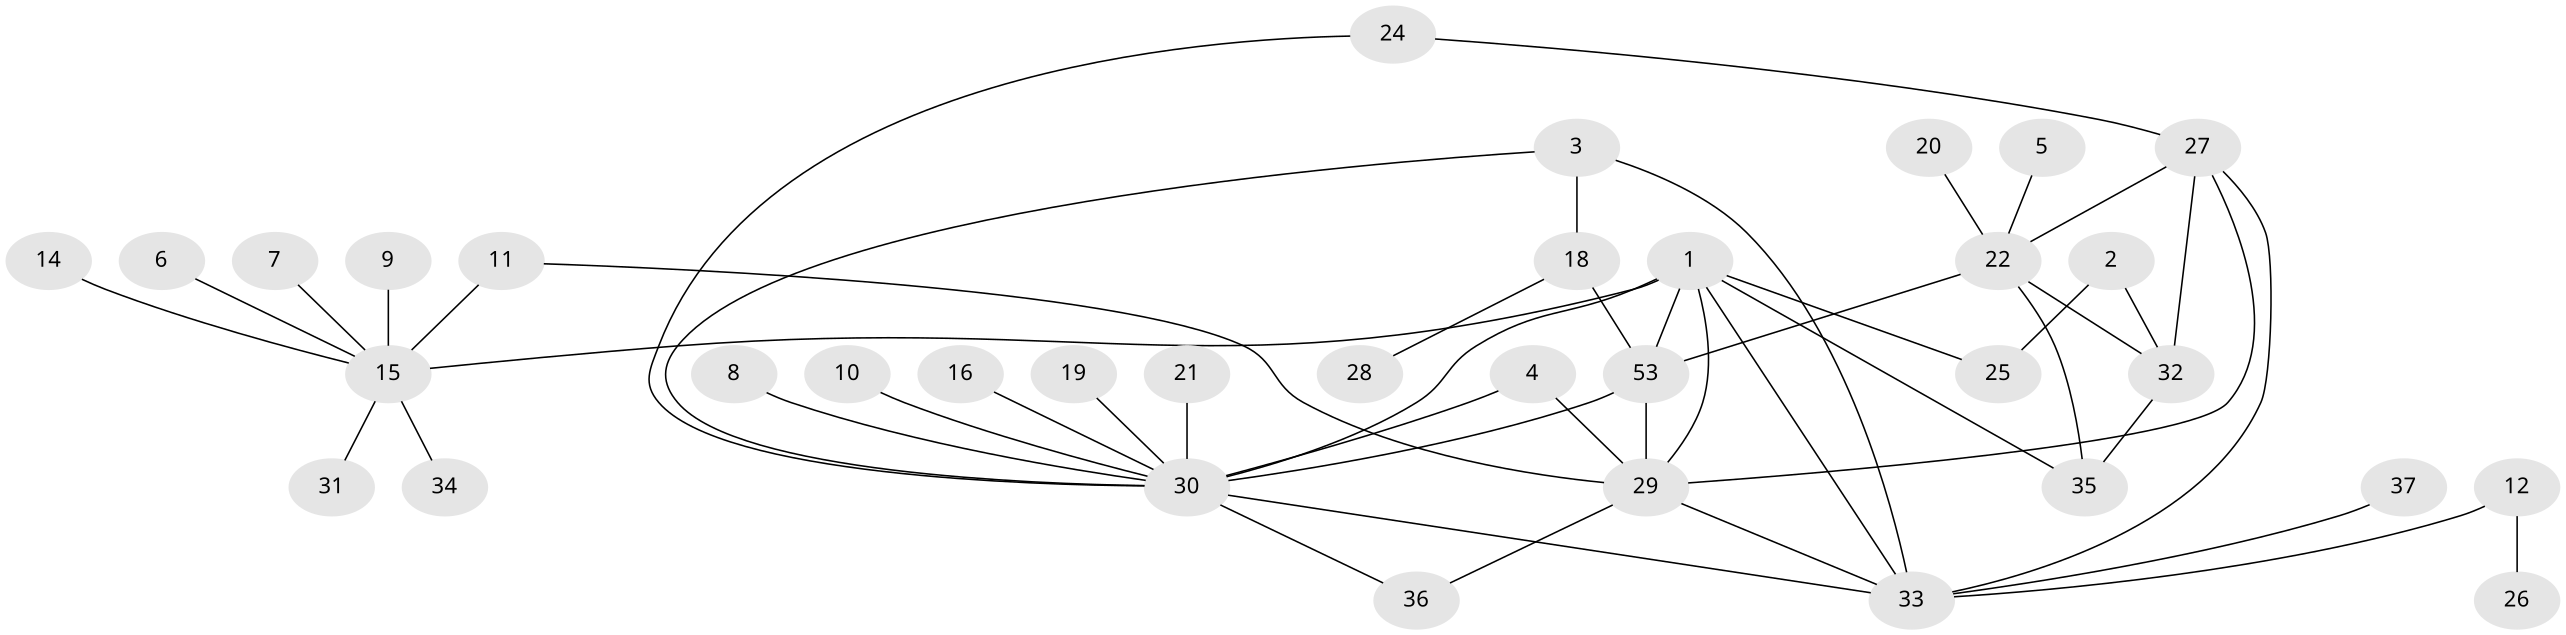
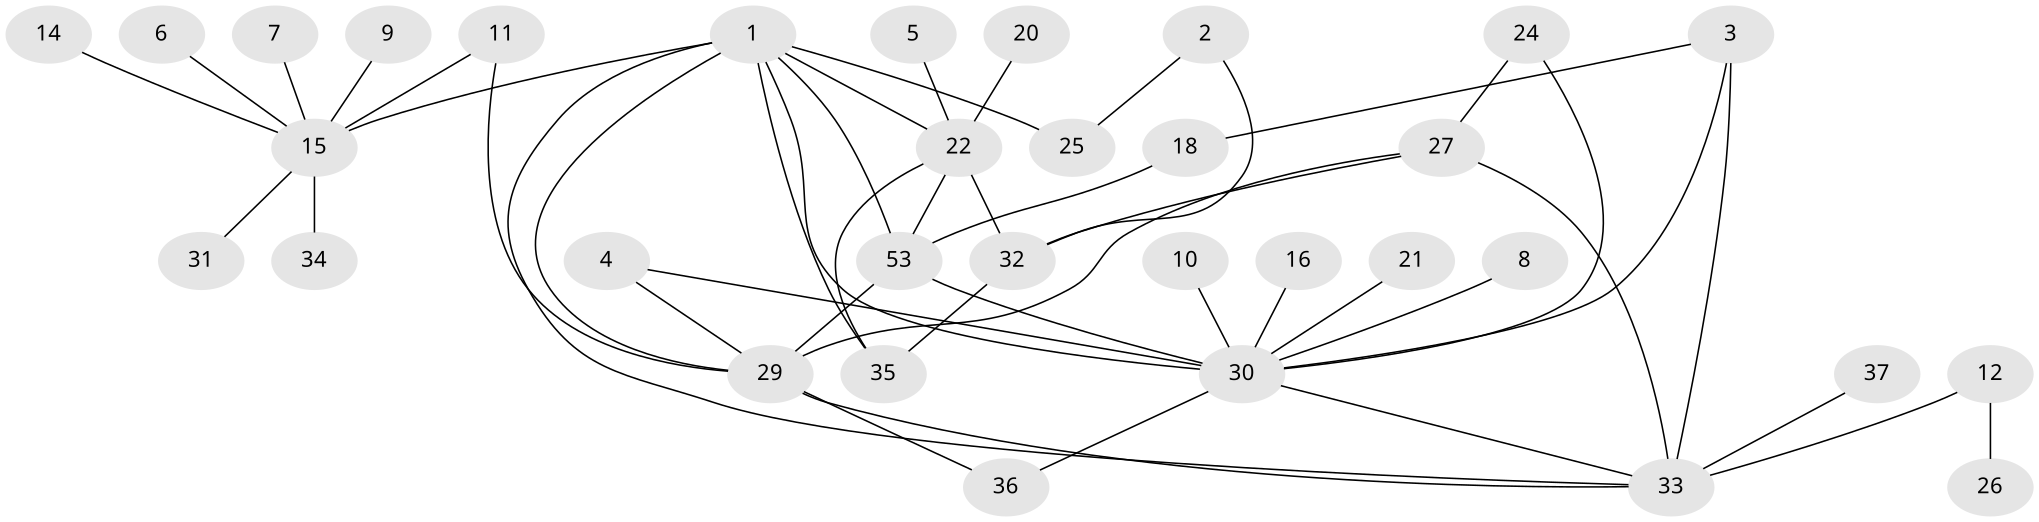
(2098, 204) -> (856, 91)
(1074, 374) -> none
(1360, 374) -> none
